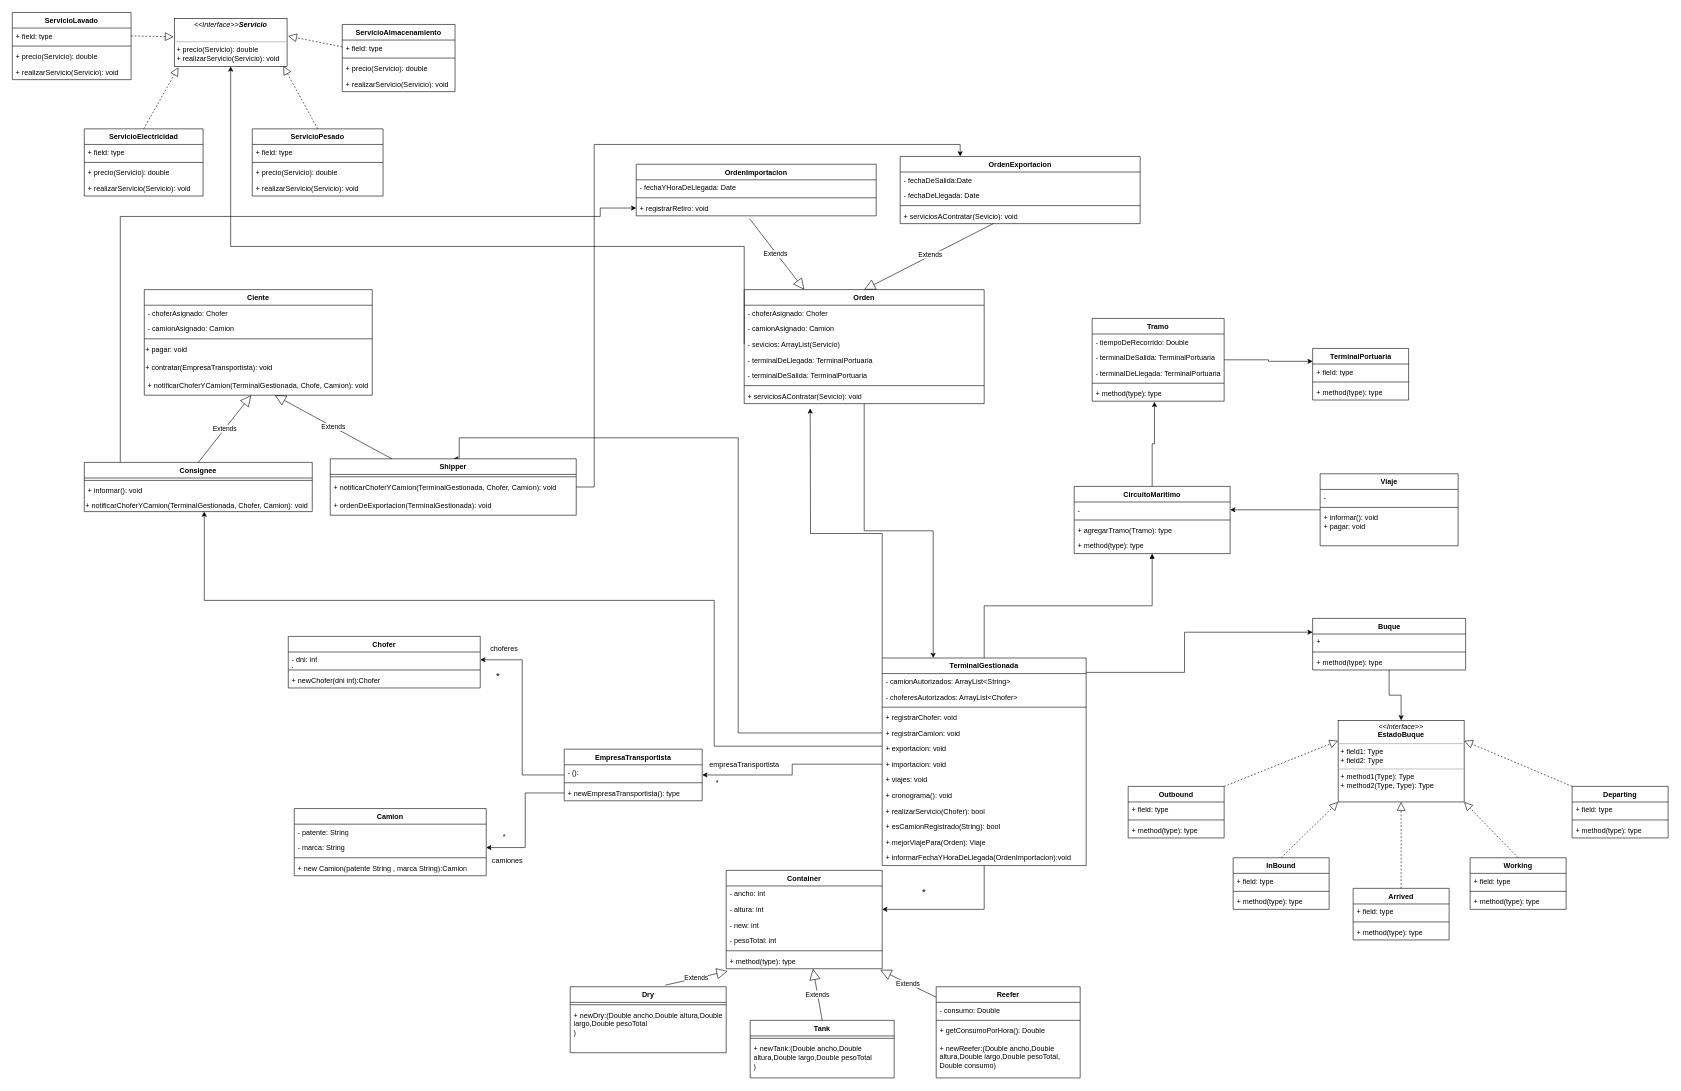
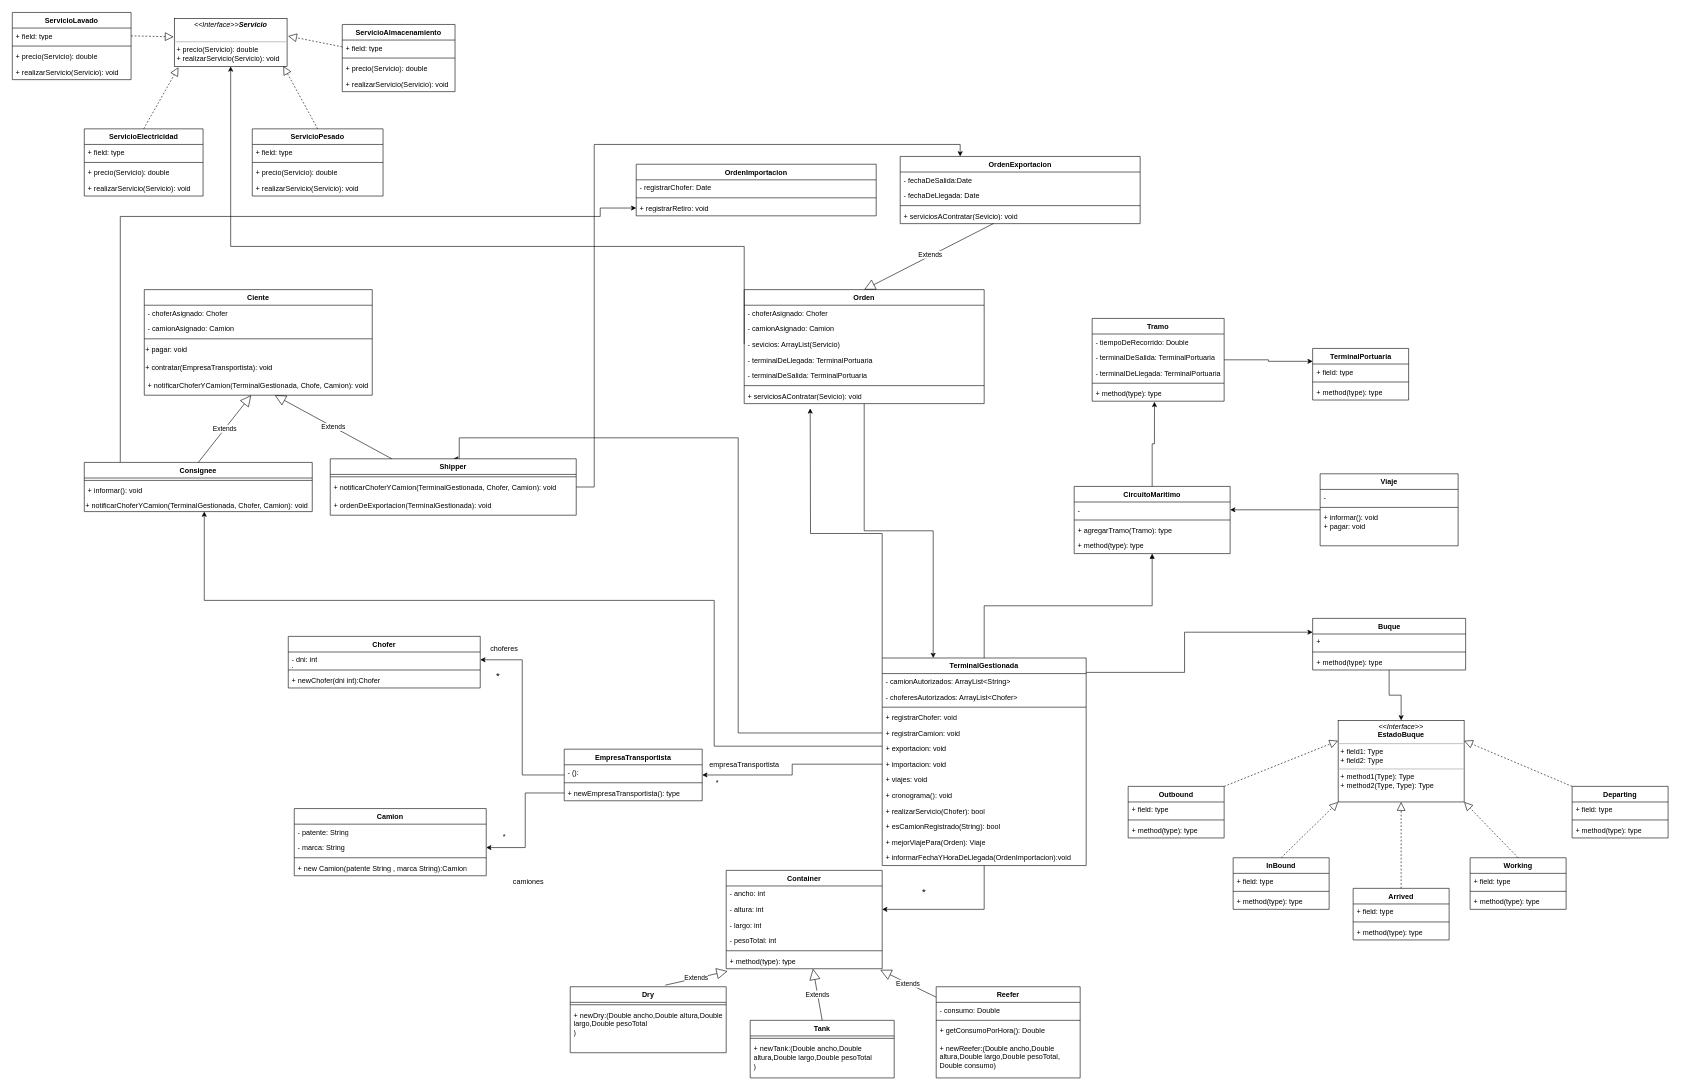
(691, 188) -> (683, 188)
(774, 250) -> none
(507, 861) -> (528, 882)
(746, 926) -> (749, 926)
